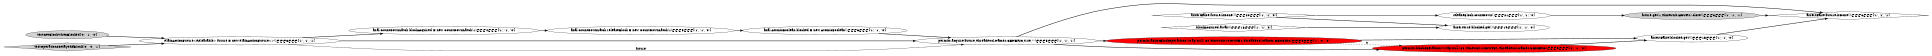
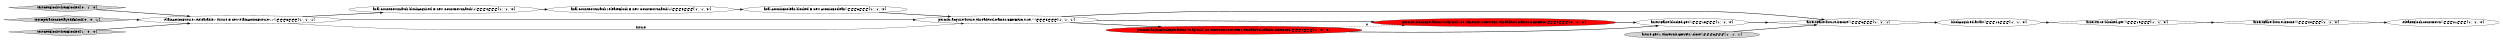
(1586, 15) -> none
(1361, 21) -> (2209, 22)
none -> (1932, 22)
(1234, 28) -> (1989, 22)
(1494, 28) -> (2127, 22)
none -> (67, 32)
(67, 35) -> (67, 8)
